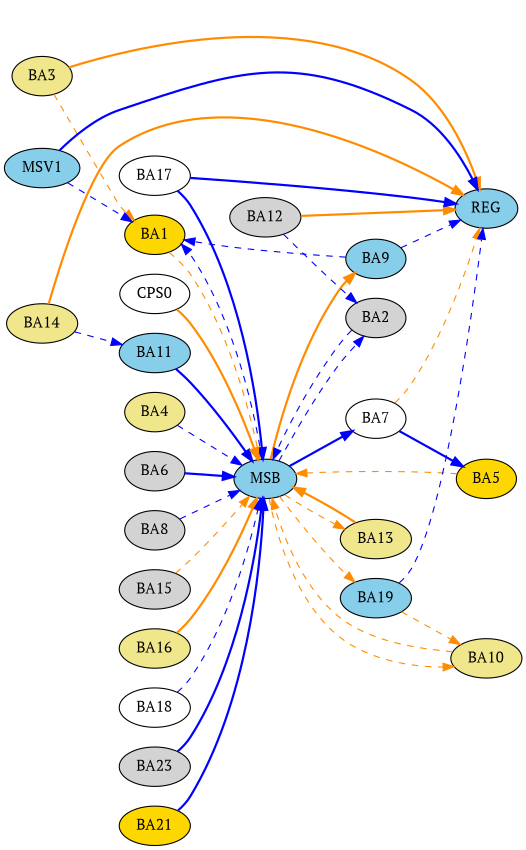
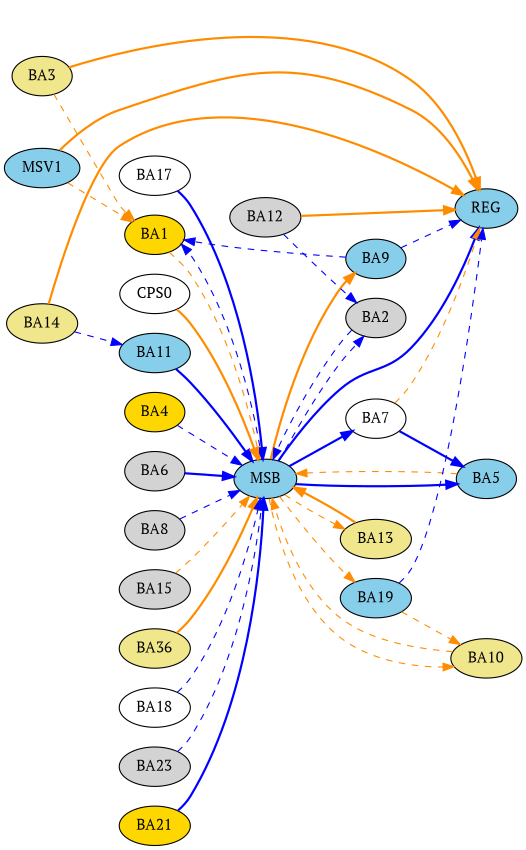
(277, 73) -> (277, 73)
(318, 188) -> (391, 363)
(95, 199) -> (95, 199)
(155, 412) -> (155, 412)
(486, 479) -> (486, 479)
none -> (371, 486)
(235, 636) -> (235, 636)
(155, 649) -> (155, 649)
